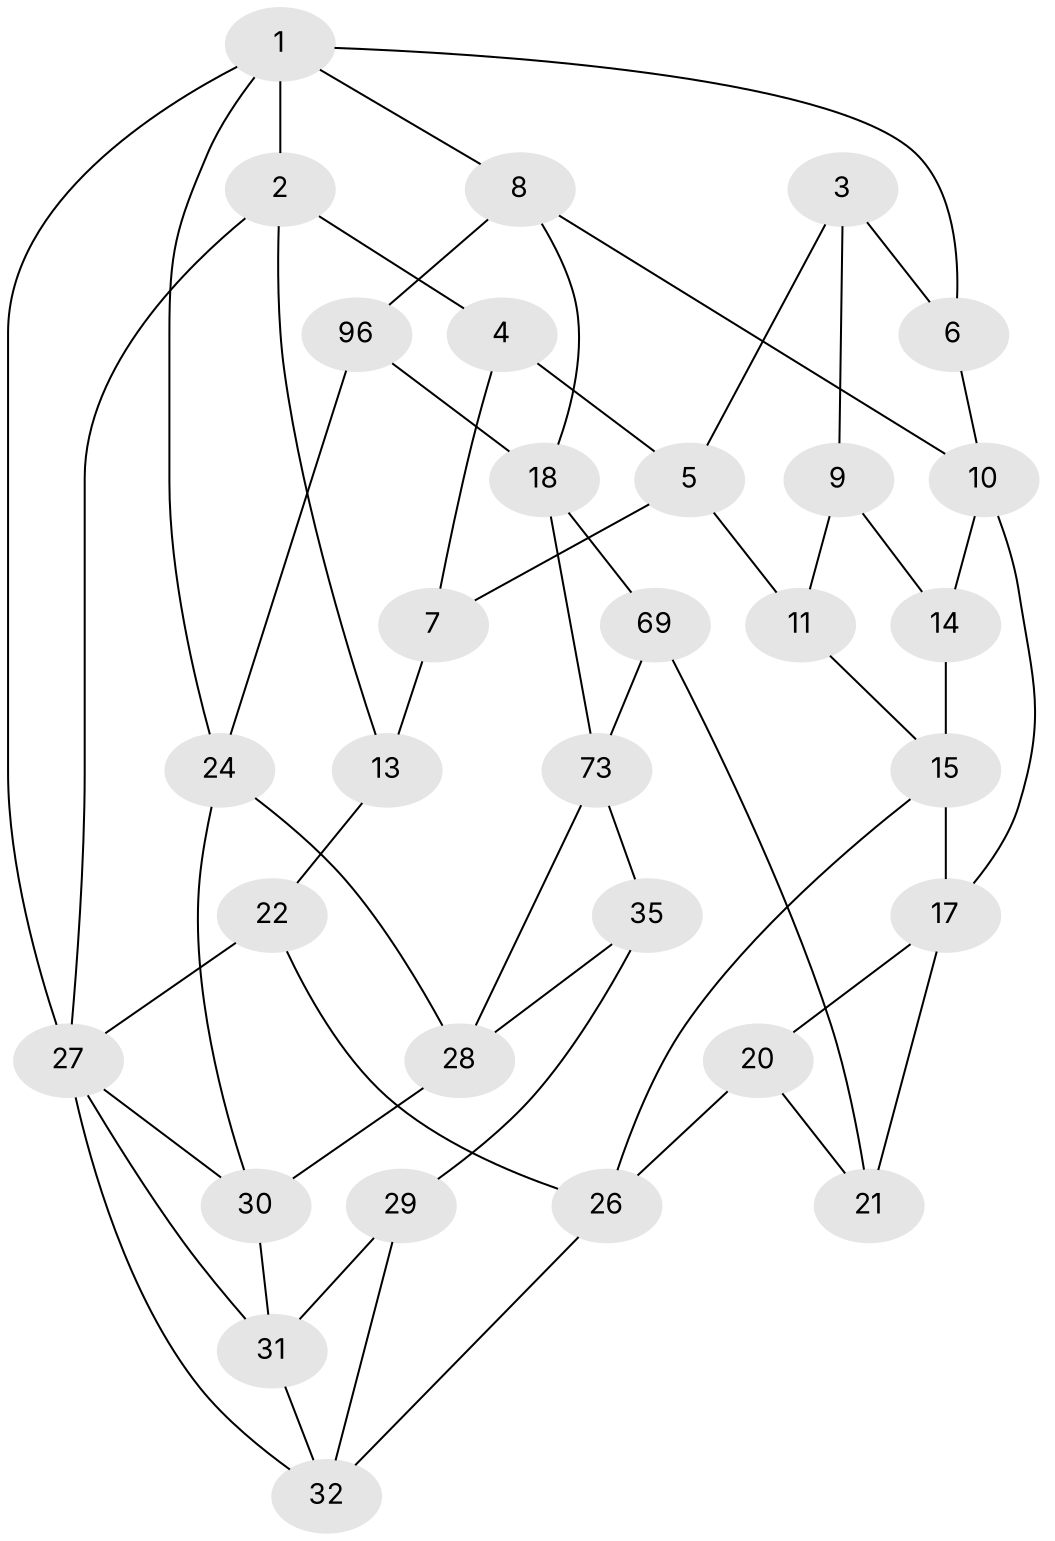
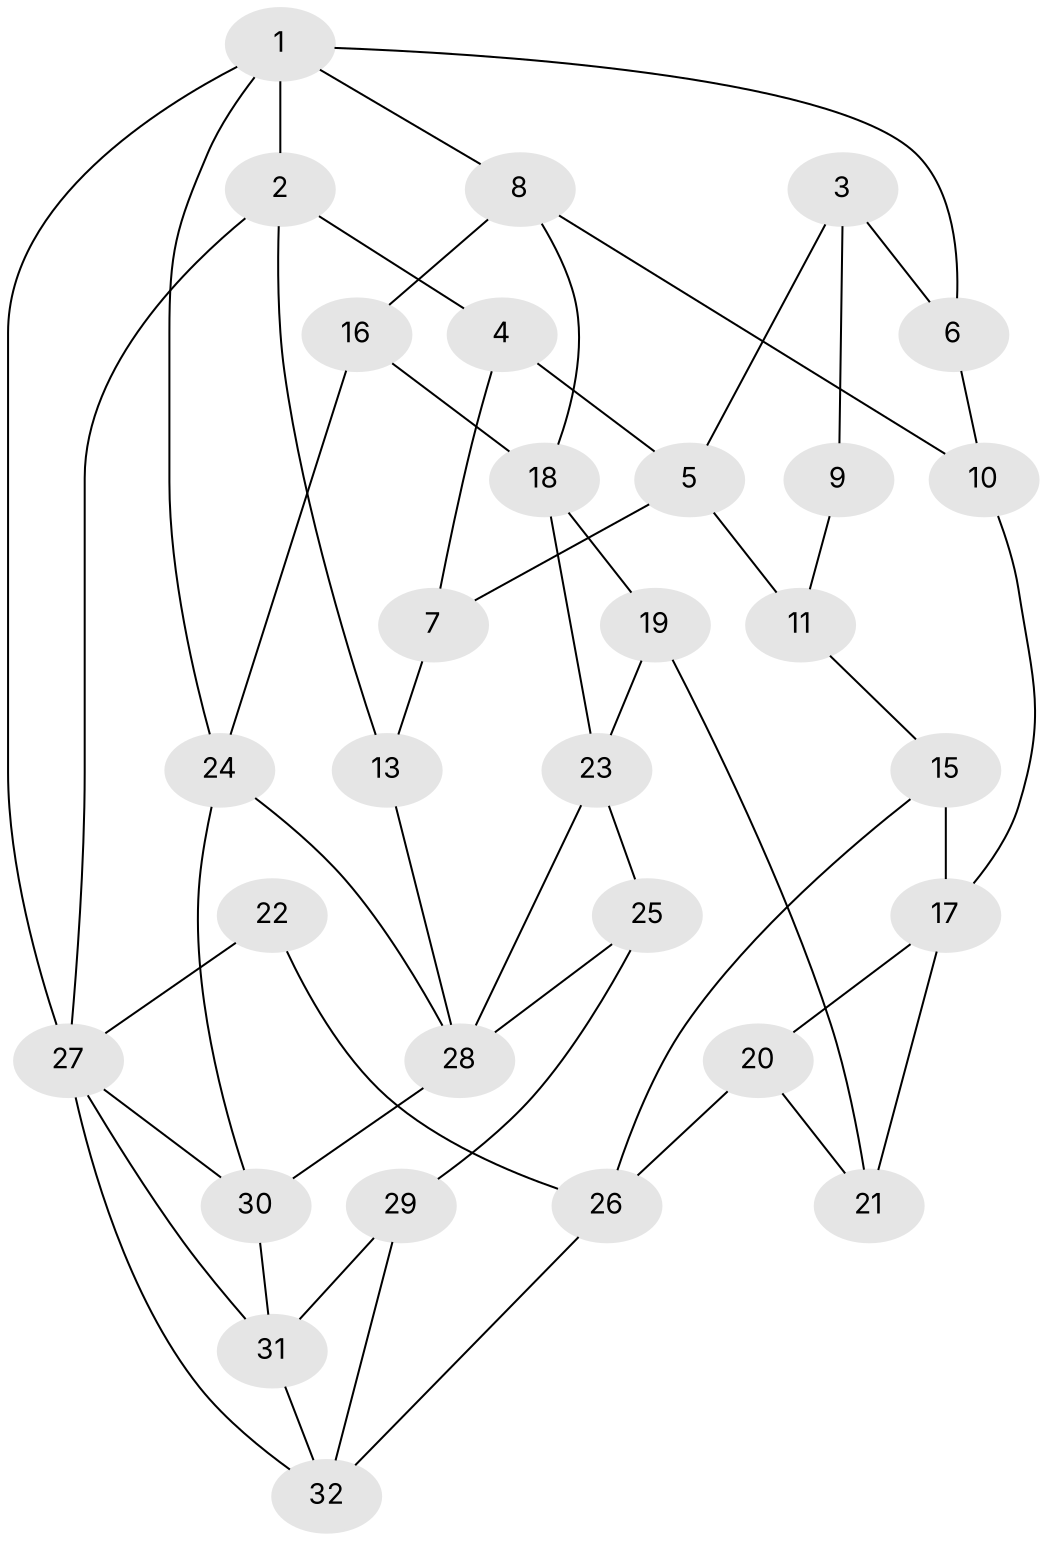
(357, 335) -> (357, 335)
(655, 625) -> (655, 625)
(946, 625) -> none
(597, 770) -> (597, 770)
(330, 843) -> (424, 916)
(647, 916) -> (647, 916)
